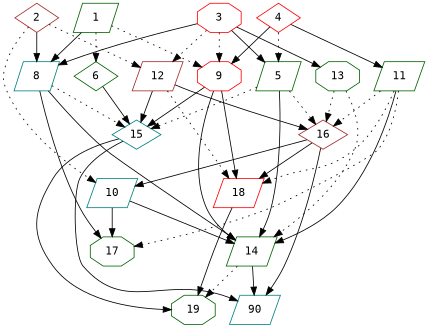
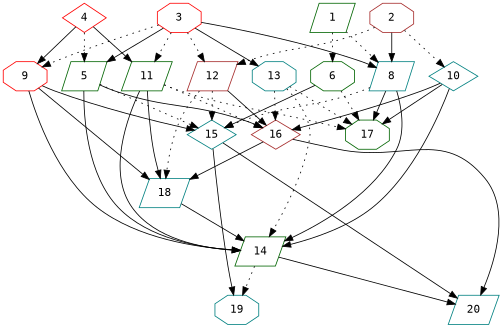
(37, 18) -> (392, 18)
(69, 44) -> (359, 44)
none -> (165, 44)
(153, 45) -> none
(96, 76) -> (333, 76)
(338, 76) -> (274, 76)
none -> (310, 99)
none -> (348, 102)
(148, 103) -> (212, 101)
(300, 104) -> (177, 105)
(343, 157) -> (151, 131)
(225, 162) -> (371, 108)
(112, 193) -> (453, 76)
(239, 193) -> (165, 193)
(215, 247) -> (209, 220)
(193, 310) -> (237, 310)
(255, 310) -> (474, 310)
